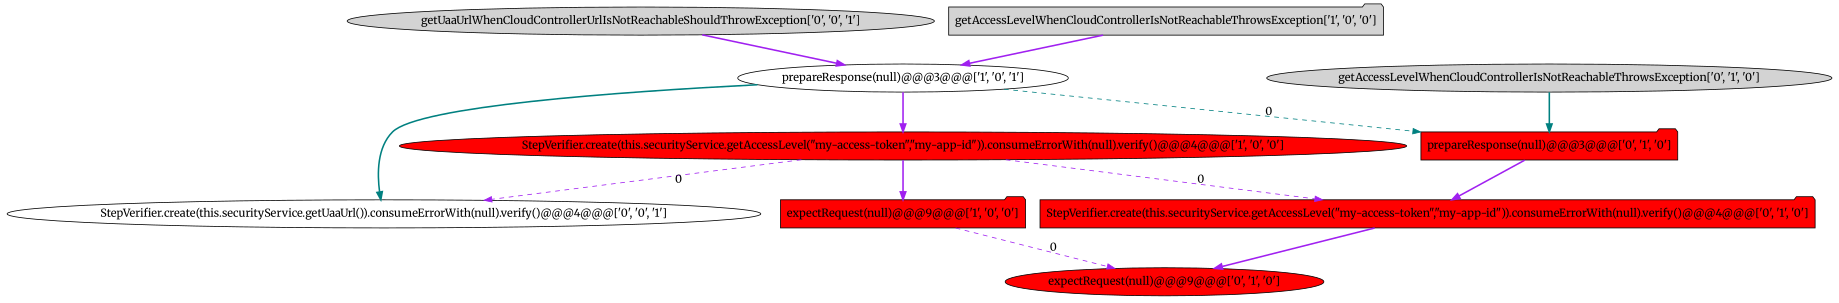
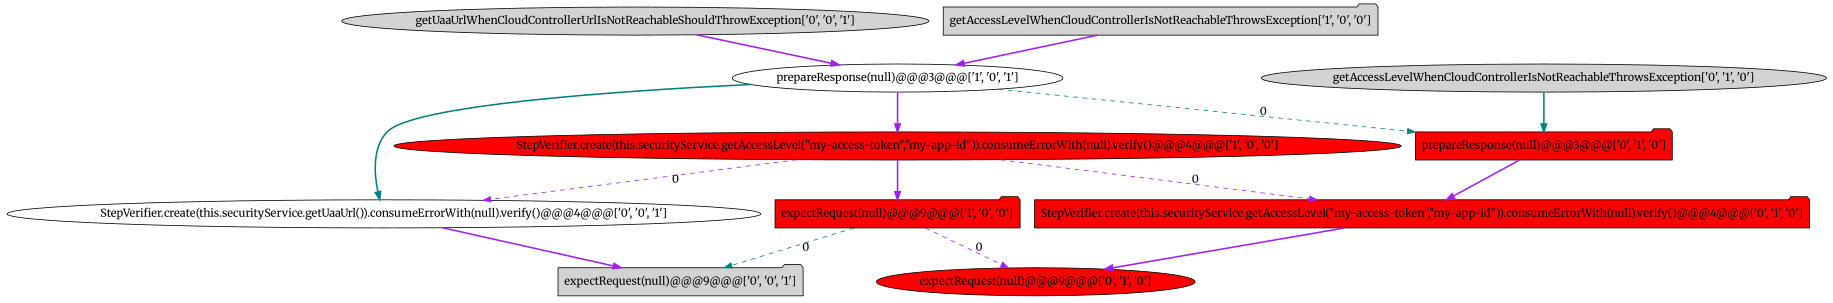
none -> (681, 282)
